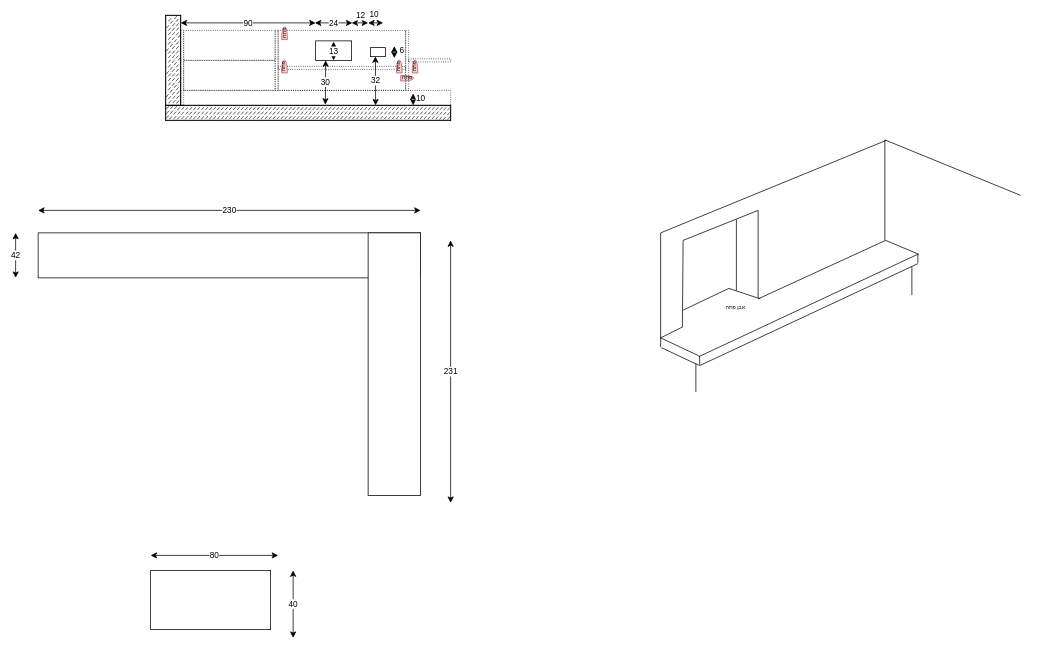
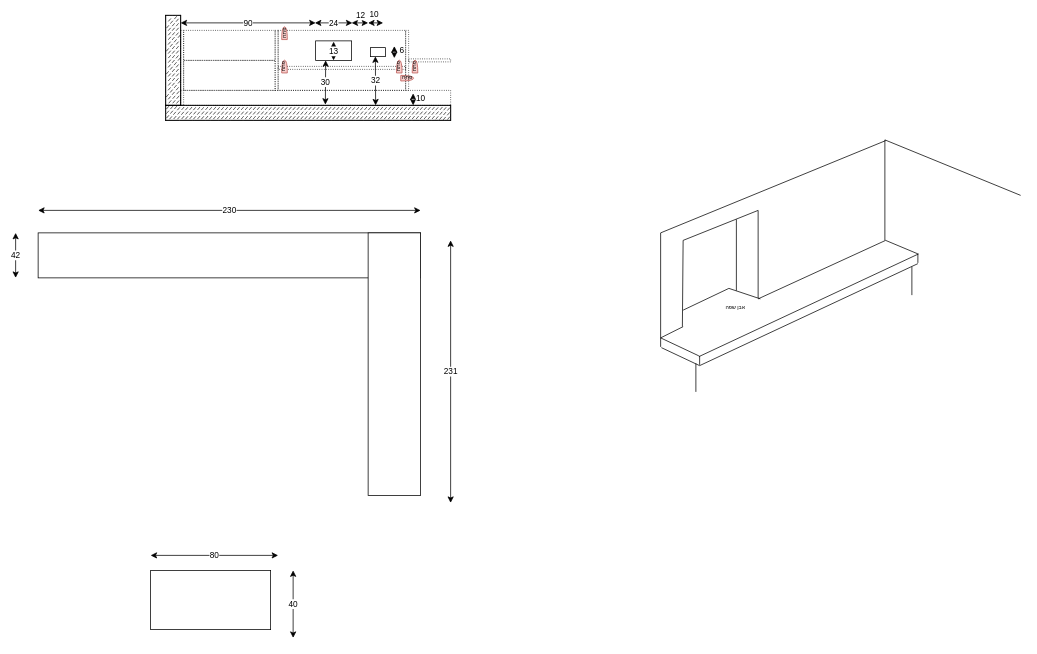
(735, 308) -> (735, 308)
